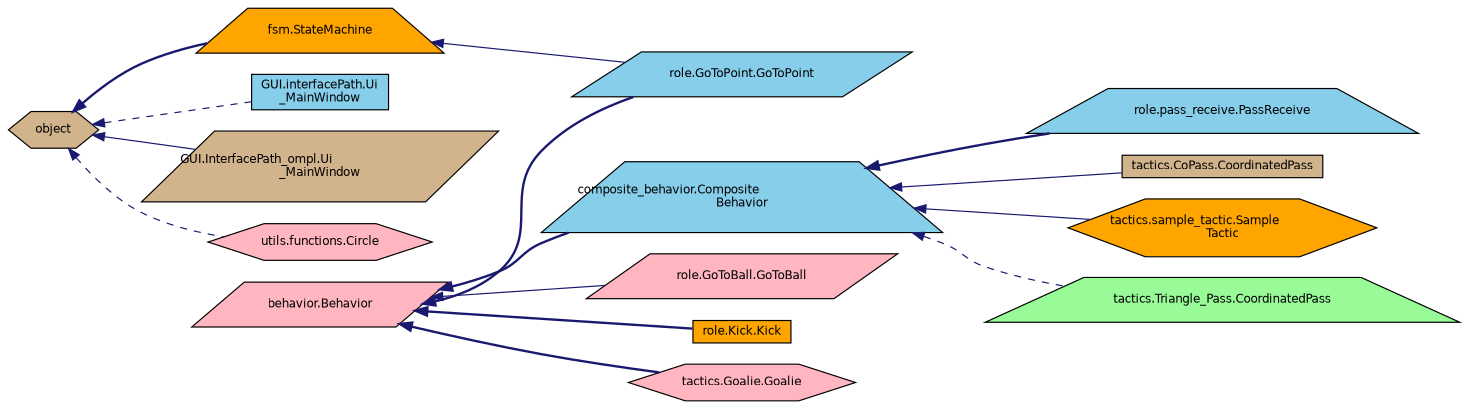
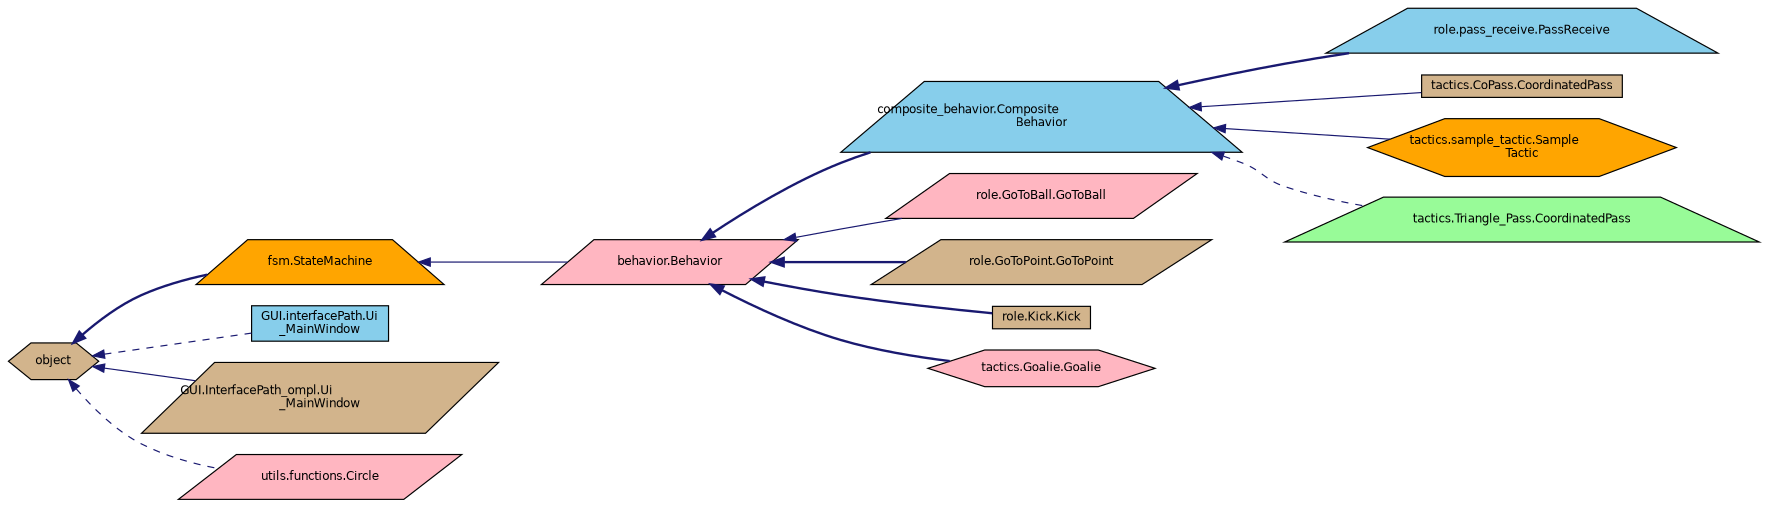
(534, 53) -> (499, 262)
(742, 74) -> (1041, 262)
(320, 242) -> (320, 477)
(742, 332) -> (1041, 318)
